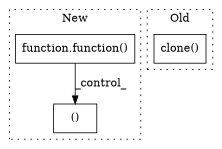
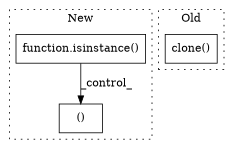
(75, 49) -> (81, 49)
